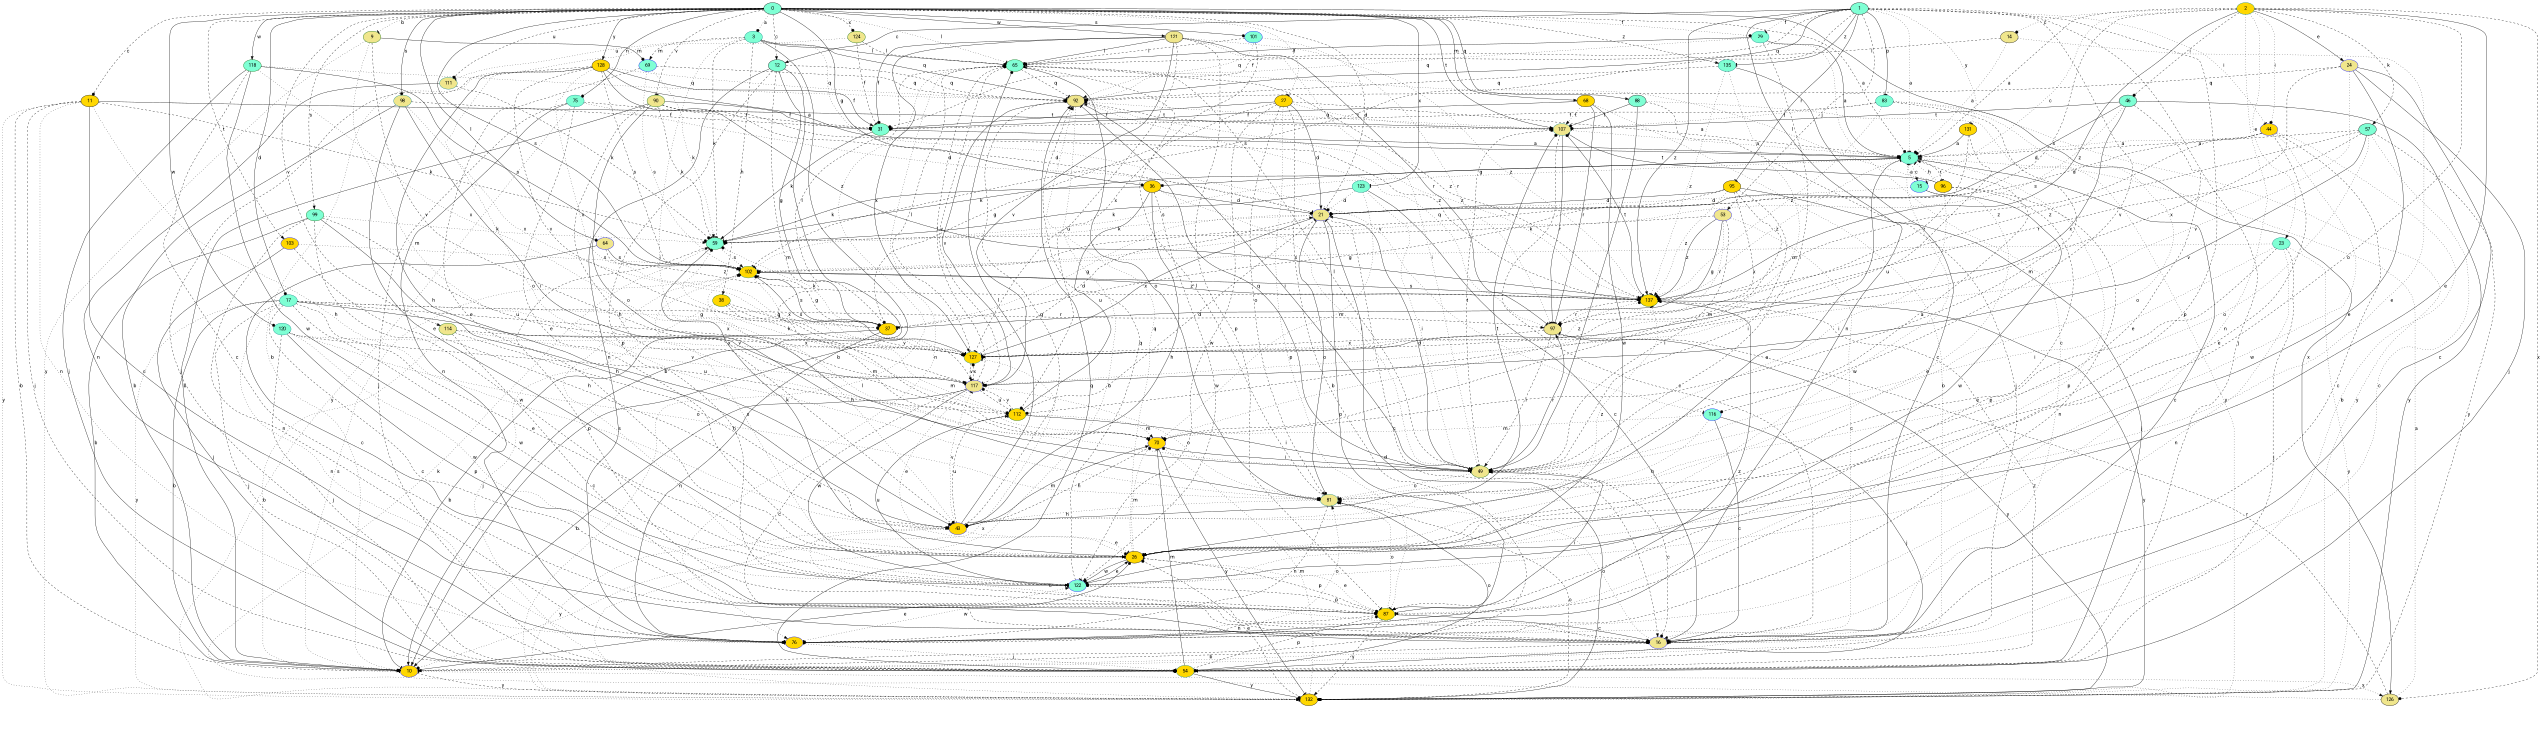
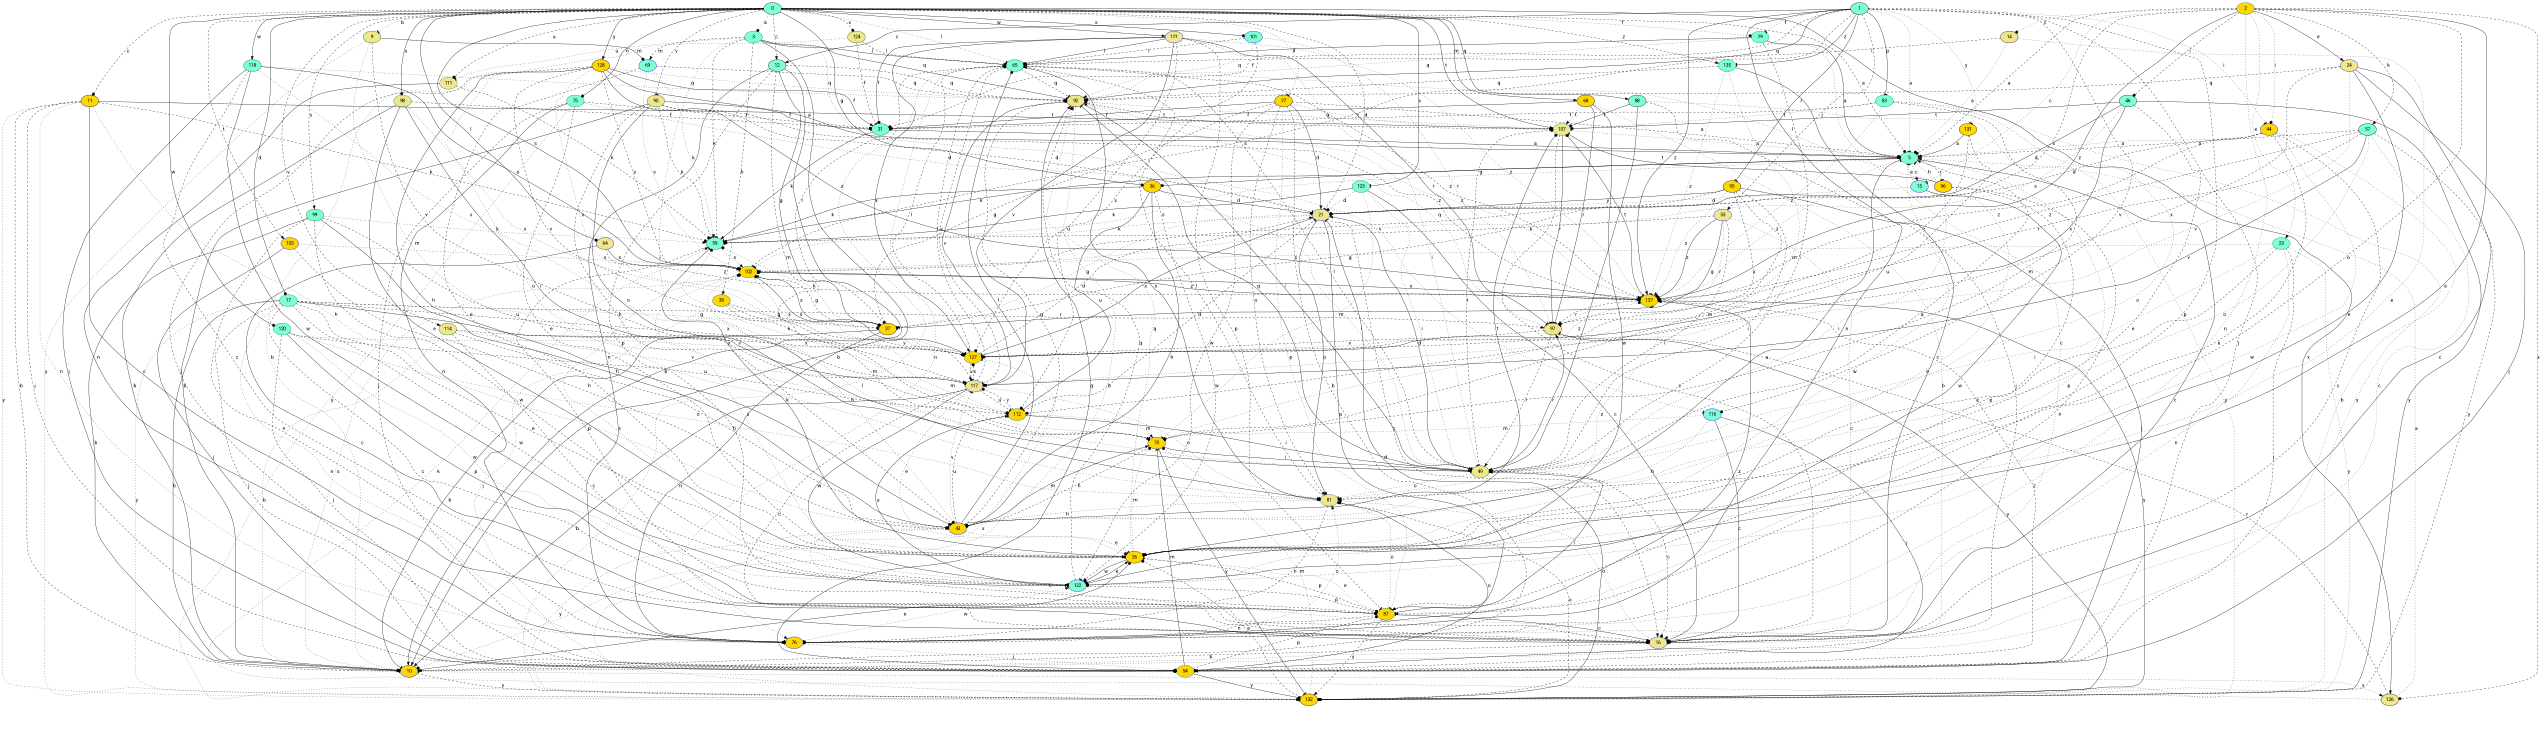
(1174, 37) -> (1174, 37)
(1117, 195) -> (1117, 195)
(1608, 201) -> (1608, 201)
